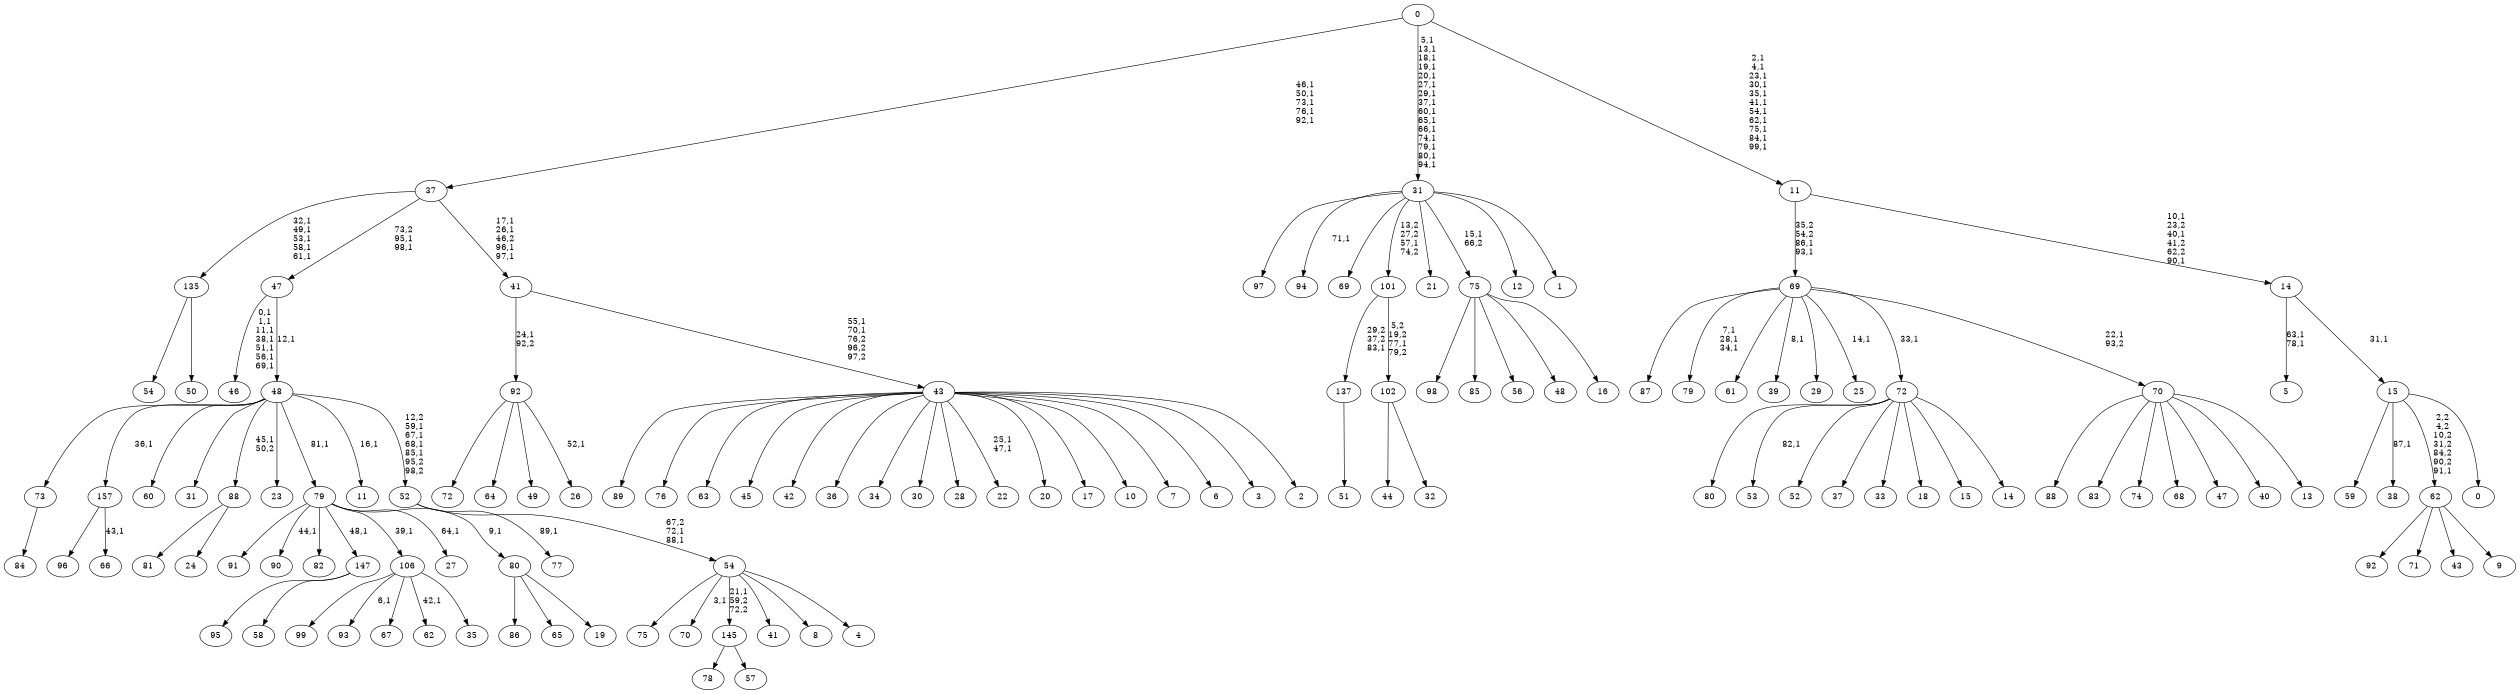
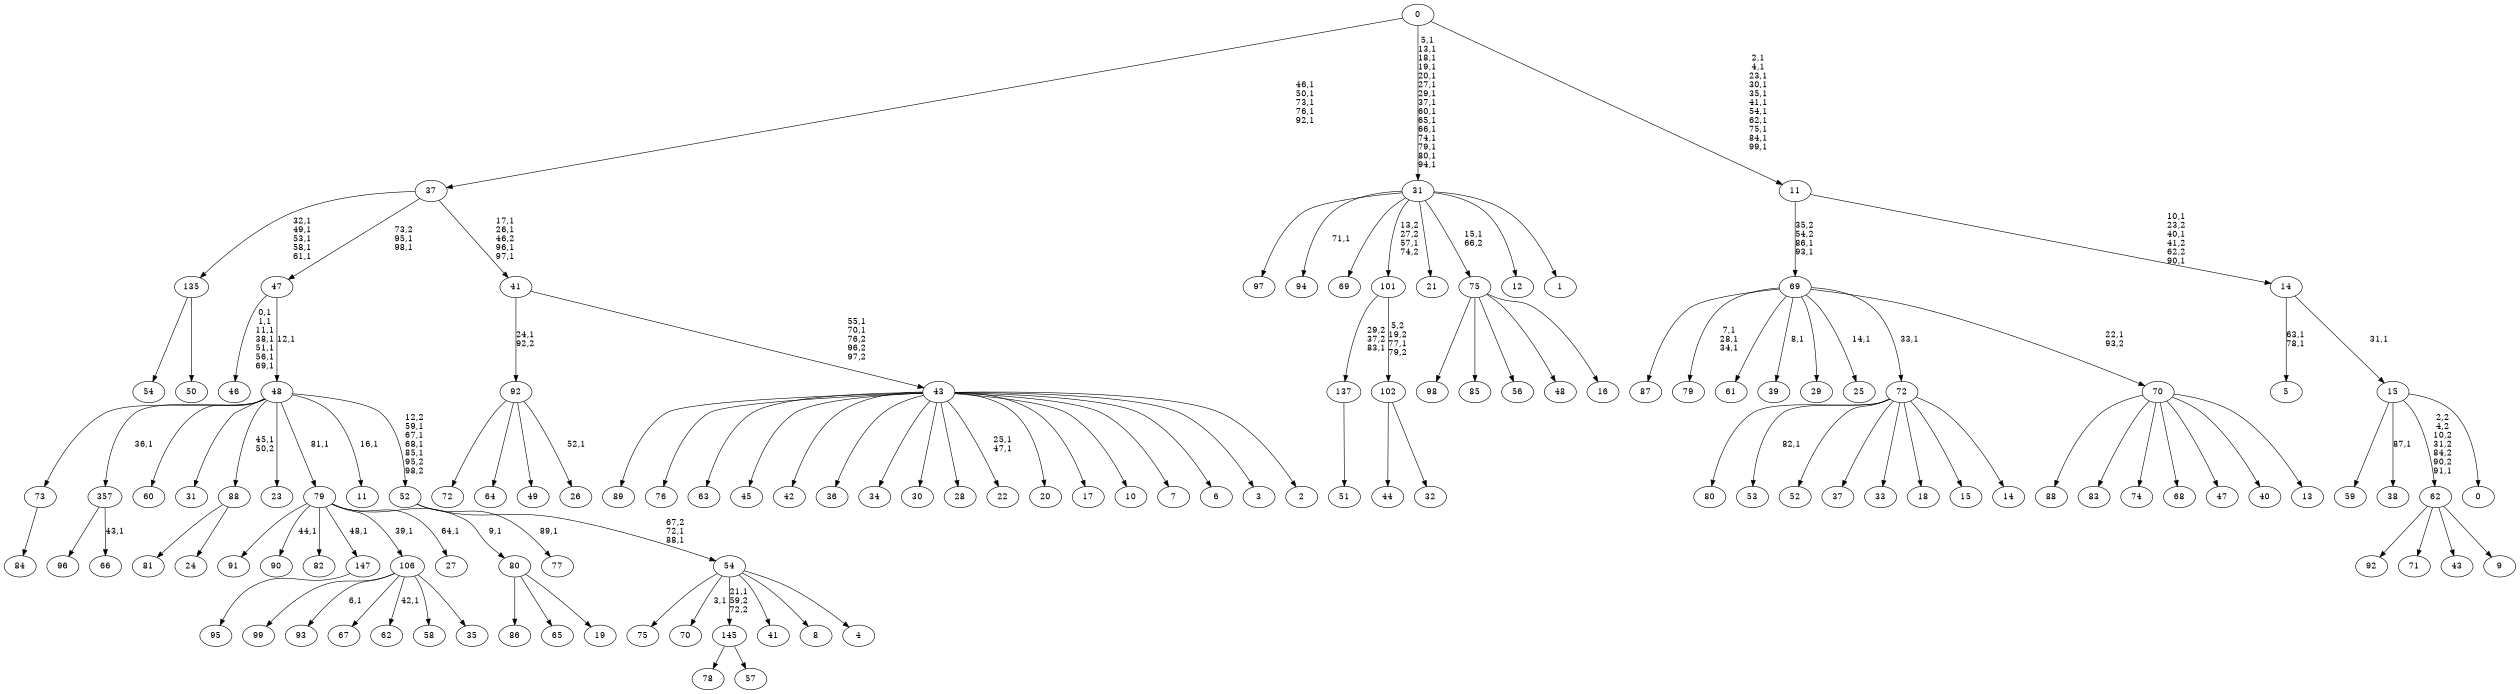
(105, 497) -> (105, 497)
(298, 585) -> (424, 597)
